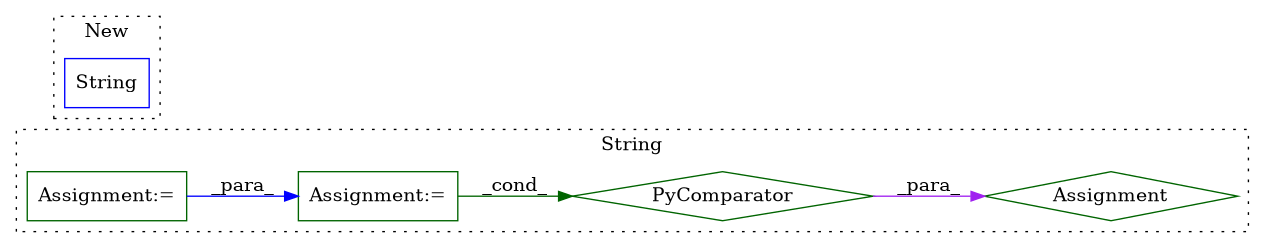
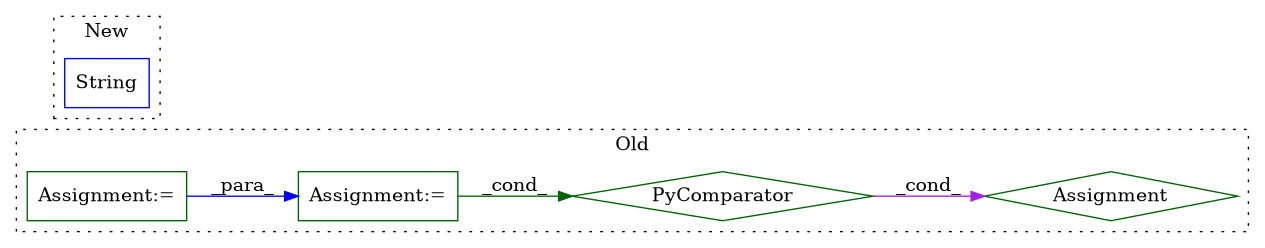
(632, 145) -> (632, 145)
(929, 186) -> (929, 186)
